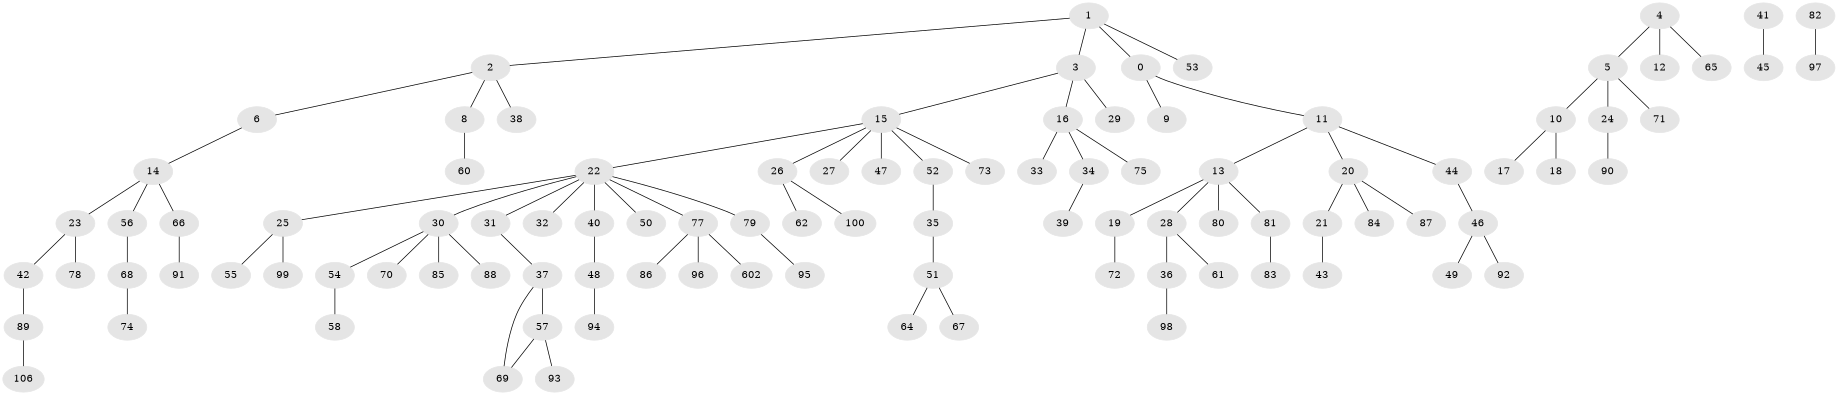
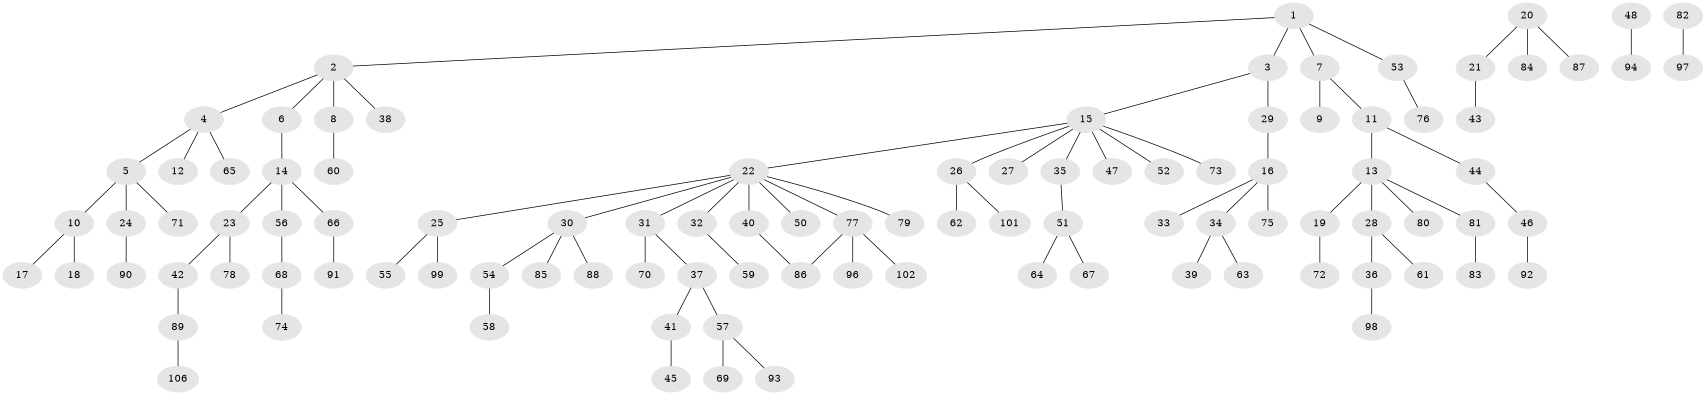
(1141, 68) -> (1320, 68)
none -> (269, 94)
(1069, 94) -> (1268, 146)
none -> (1424, 120)
(1335, 146) -> none
(933, 198) -> (1073, 146)
(855, 223) -> (1010, 223)
(413, 249) -> (645, 249)
(594, 249) -> (775, 249)
none -> (749, 275)
(752, 275) -> (906, 275)
(805, 275) -> none
none -> (1243, 275)
(1452, 275) -> none
(513, 324) -> (684, 301)
